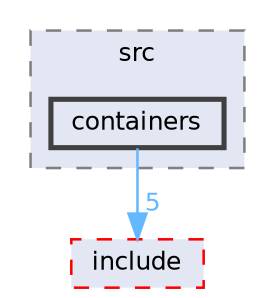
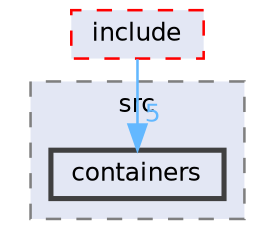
(137, 184) -> (137, 98)
